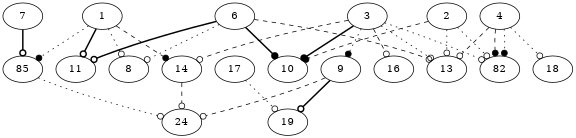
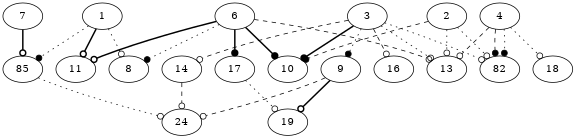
(136, 39) -> none
none -> (235, 40)
(185, 41) -> (185, 41)
